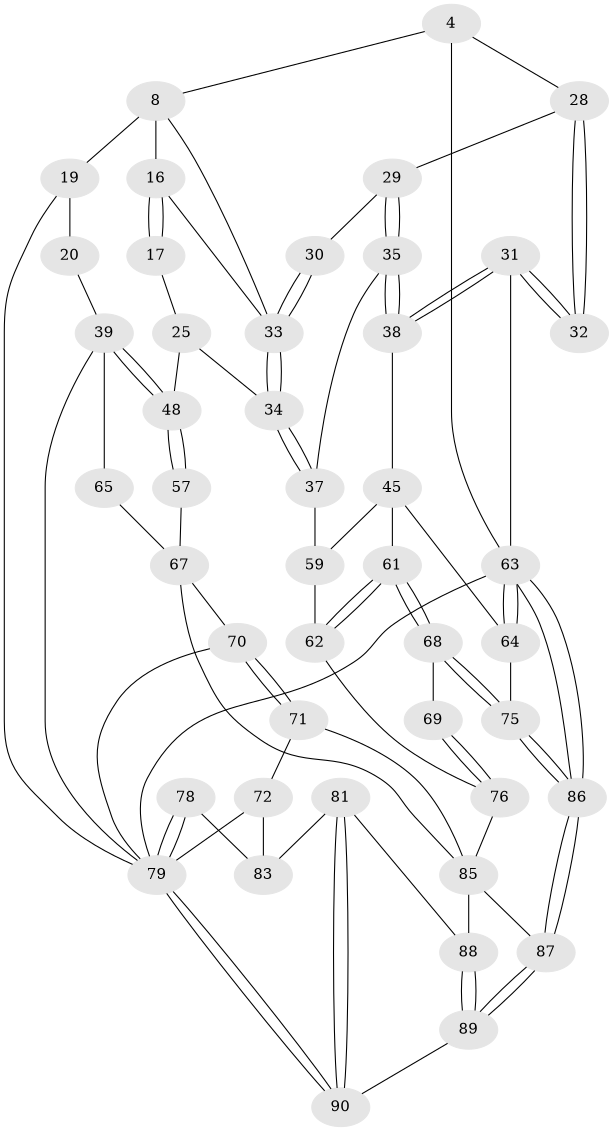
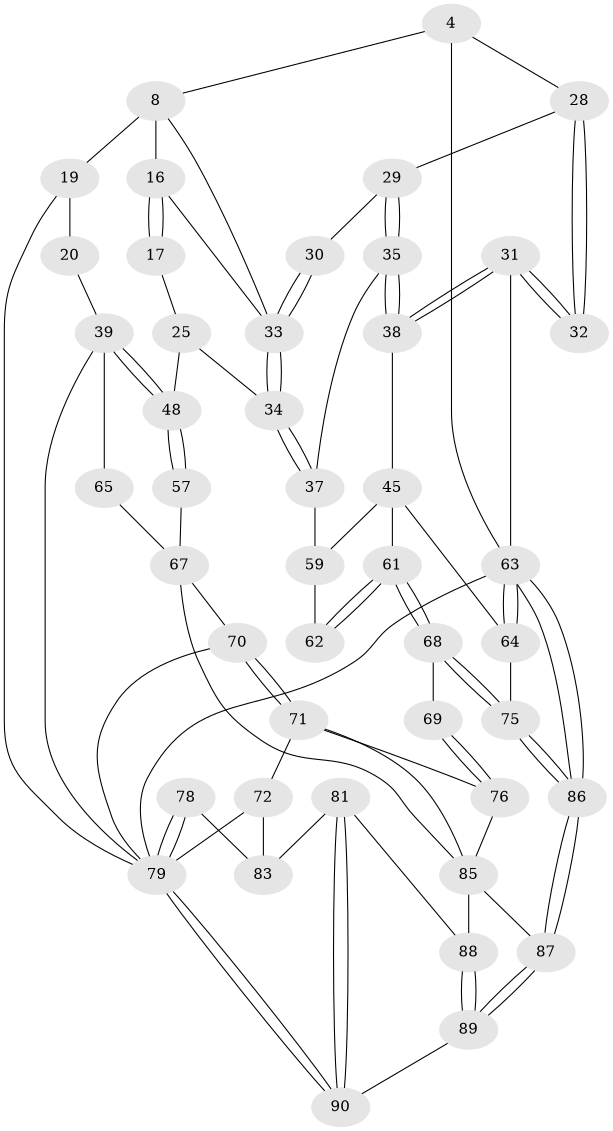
(391, 736) -> (400, 757)
